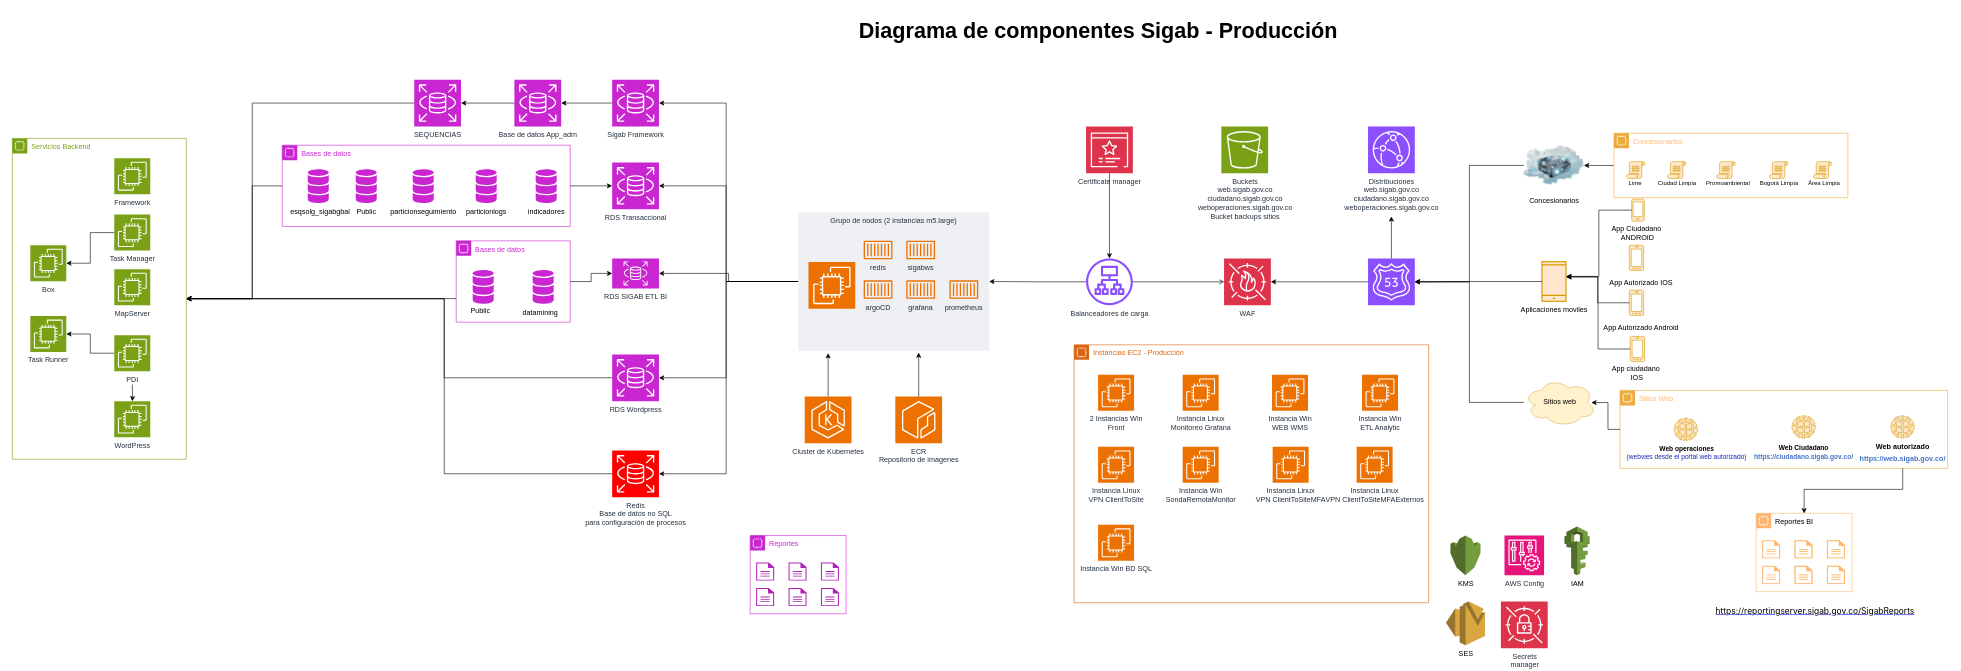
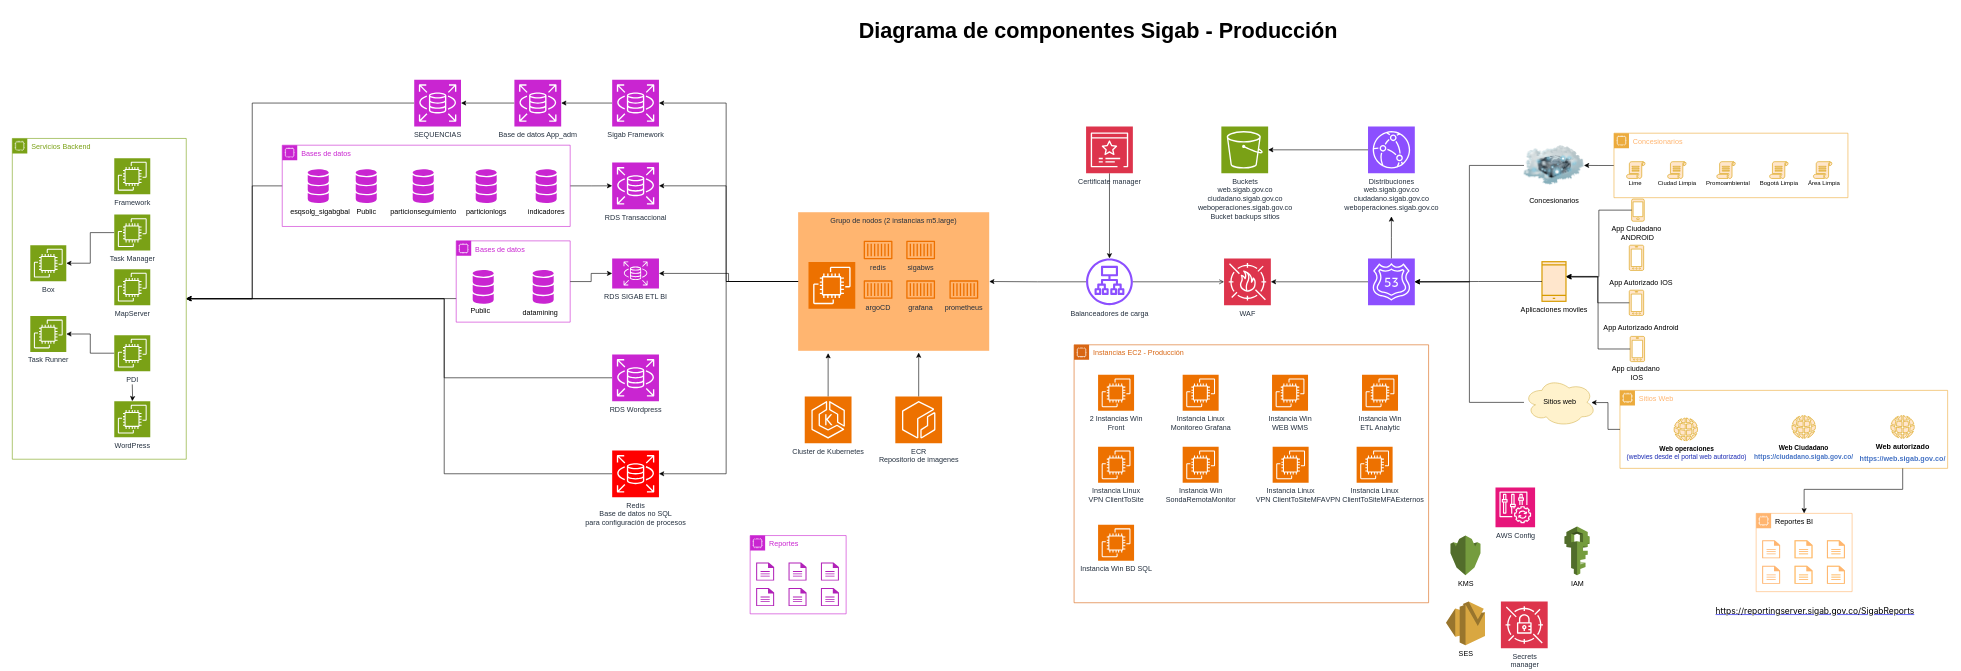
none -> (1273, 150)
(894, 281) -> (894, 281)
(664, 378) -> none
(1525, 555) -> (1516, 507)
